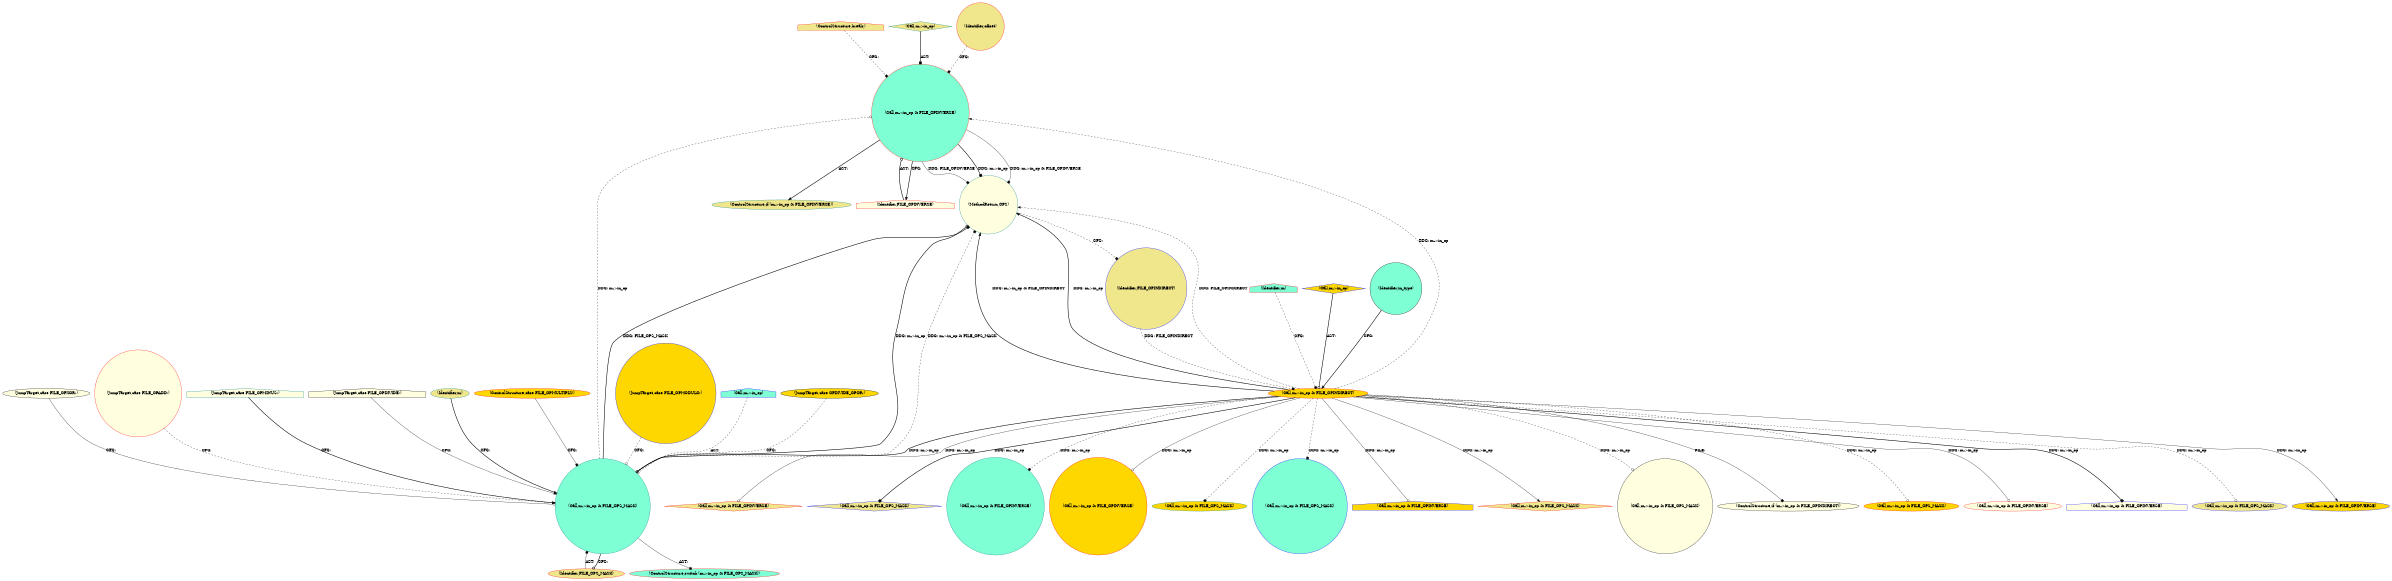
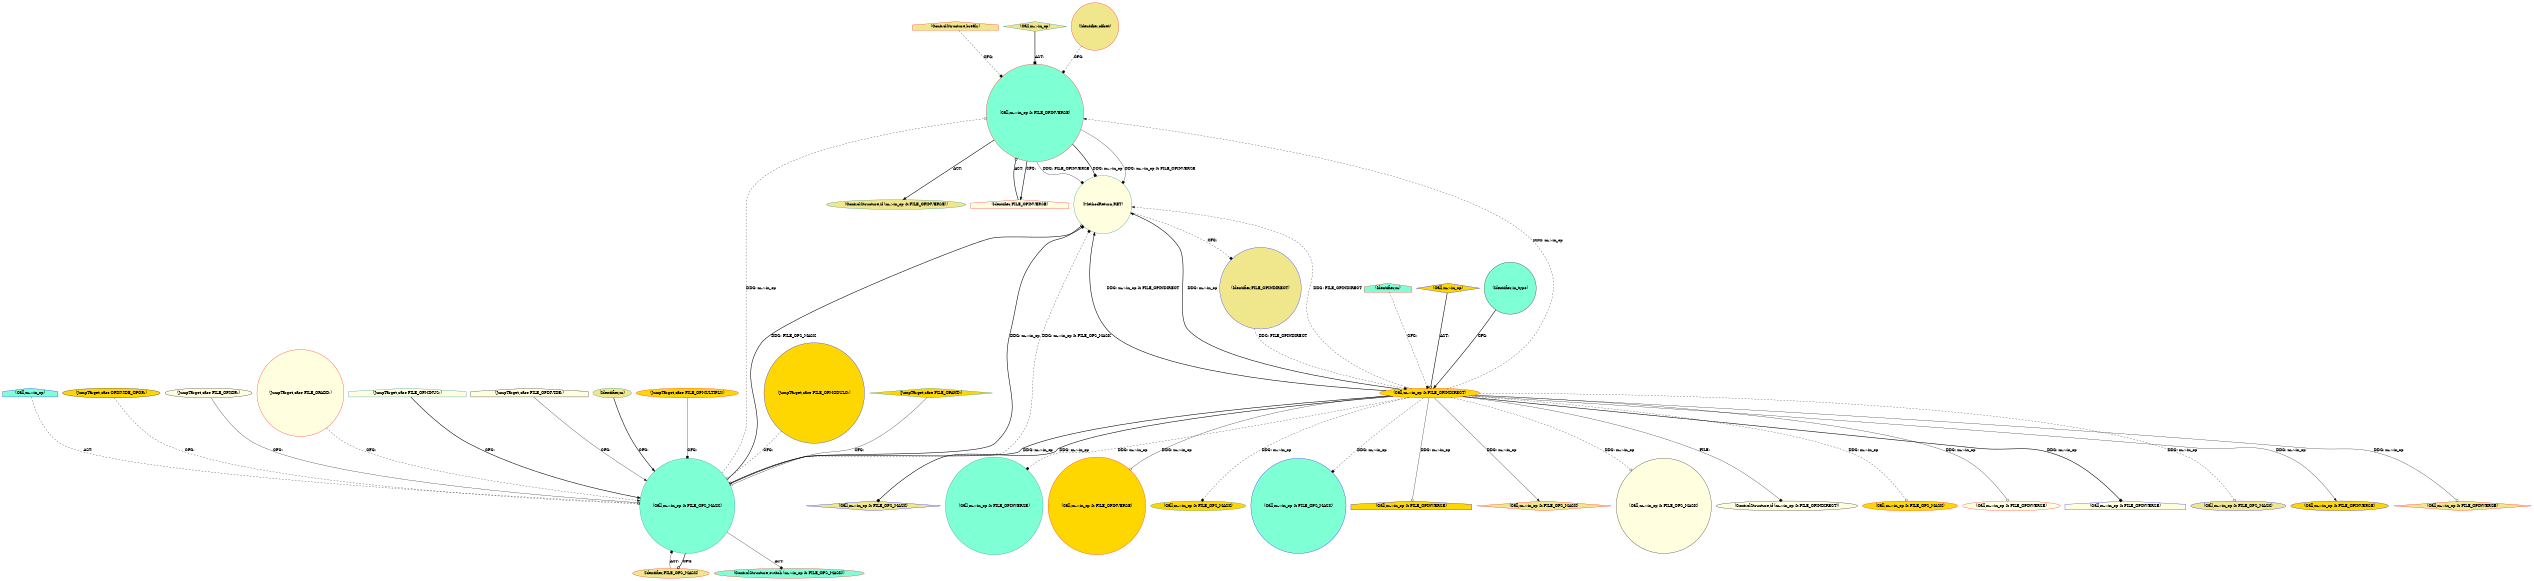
(989, 205) -> (1103, 205)
(532, 393) -> (687, 393)
none -> (931, 393)
